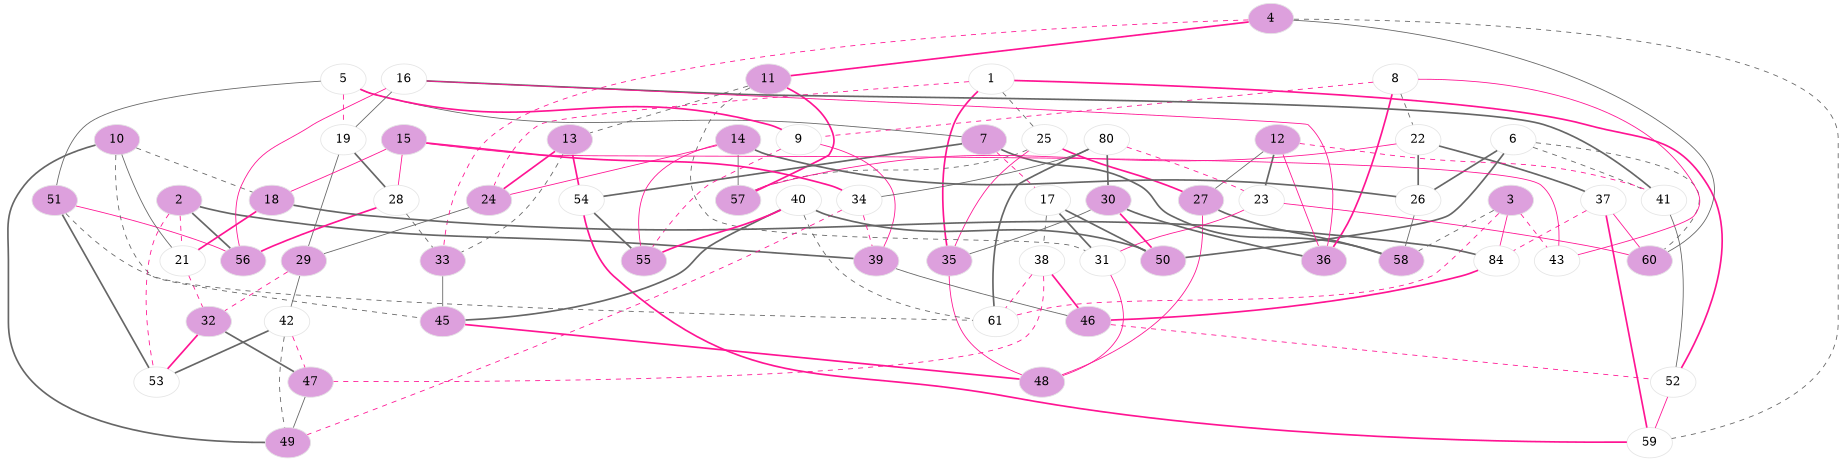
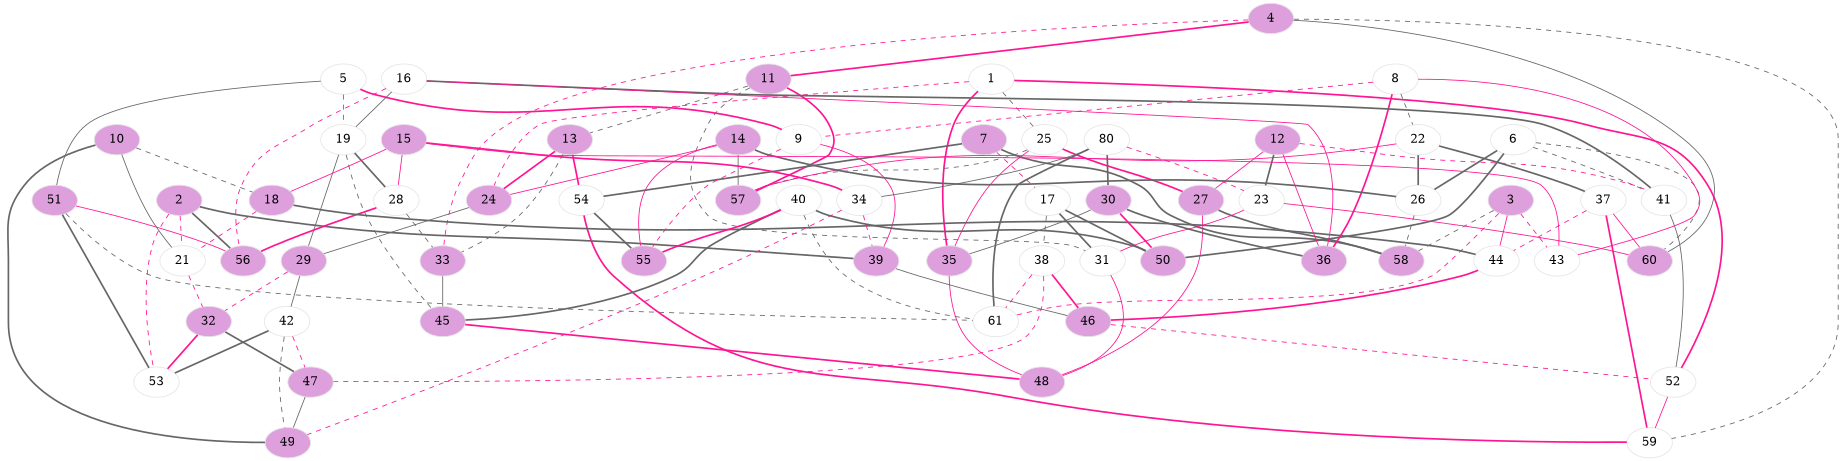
(660, 121) -> none
(280, 144) -> (280, 144)
(1239, 170) -> (1239, 170)
(227, 231) -> (227, 231)
(1410, 231) -> (1410, 231)
(1496, 261) -> (1496, 261)
(271, 298) -> (381, 241)
